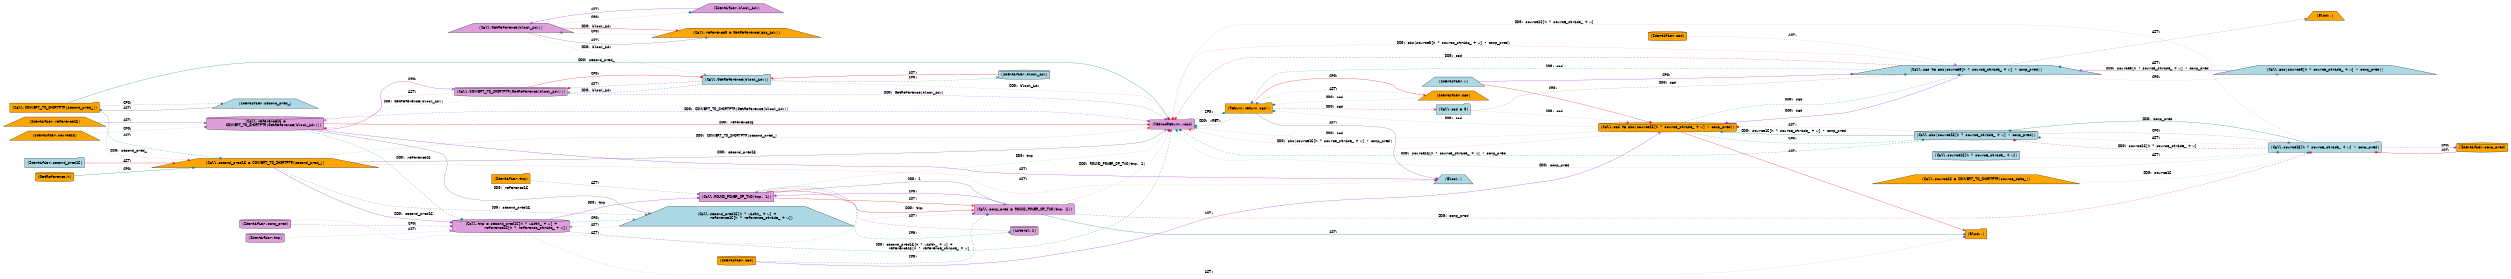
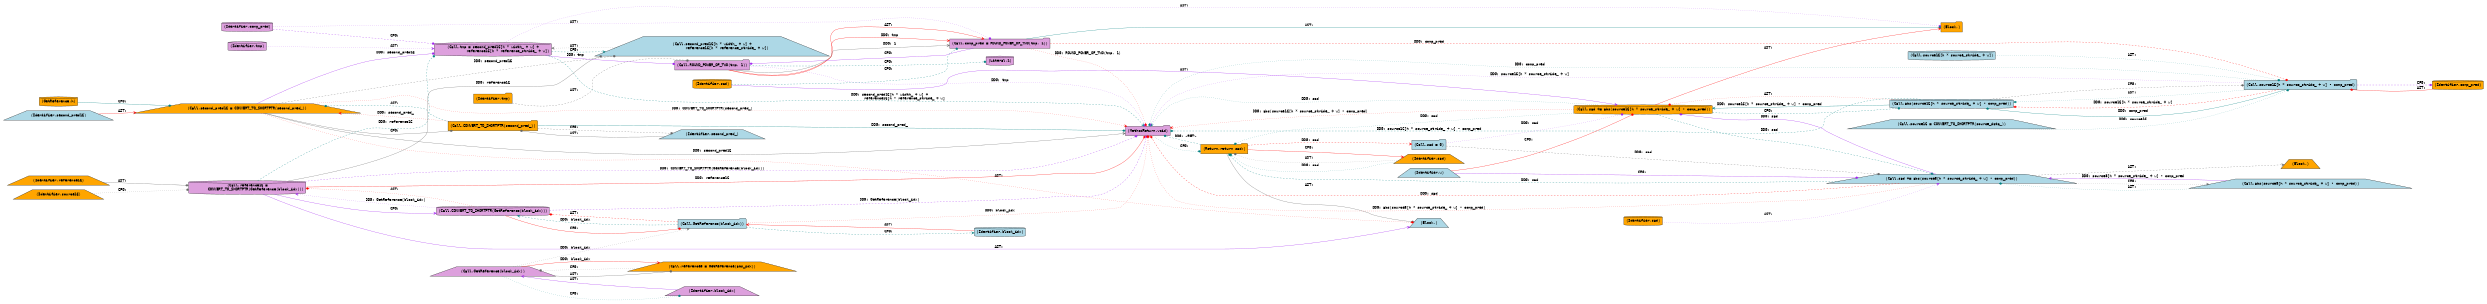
none -> (352, 131)
(55, 163) -> (58, 115)
(1976, 179) -> (1952, 124)
(877, 223) -> none
